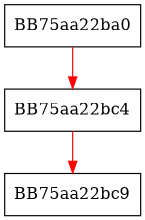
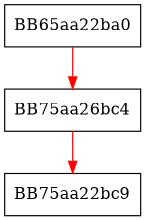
(73, 26) -> (73, 26)
(73, 110) -> (73, 110)
